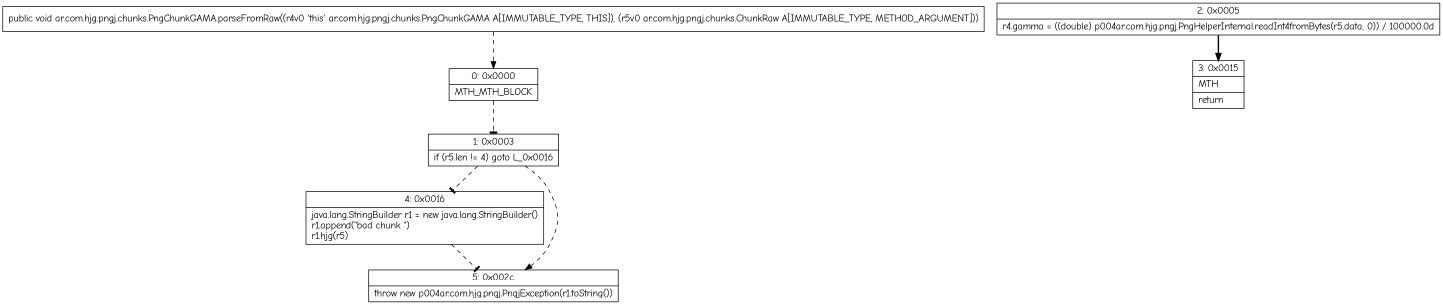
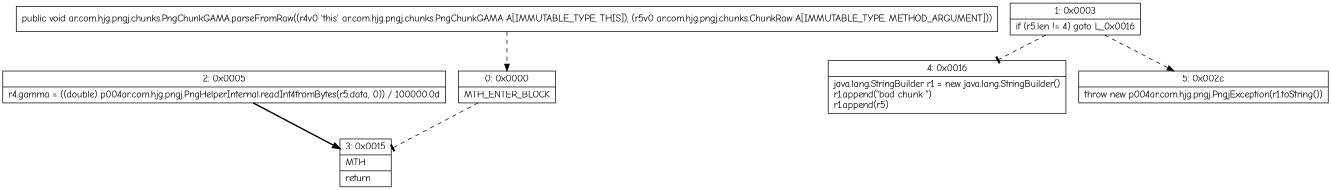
(493, 92) -> (507, 95)
(493, 116) -> (436, 125)
(330, 236) -> (861, 105)
(463, 256) -> none
